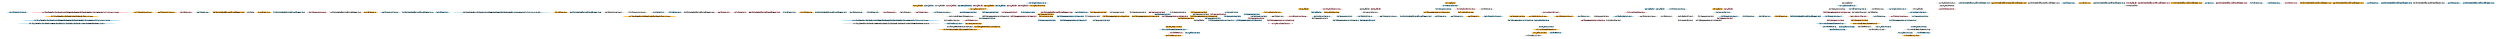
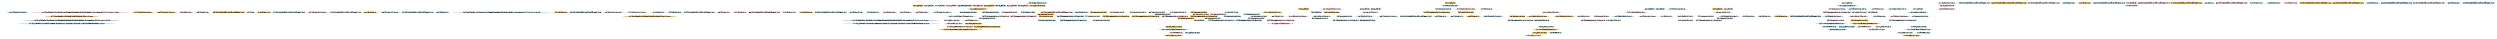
(954, 24) -> (954, 24)
